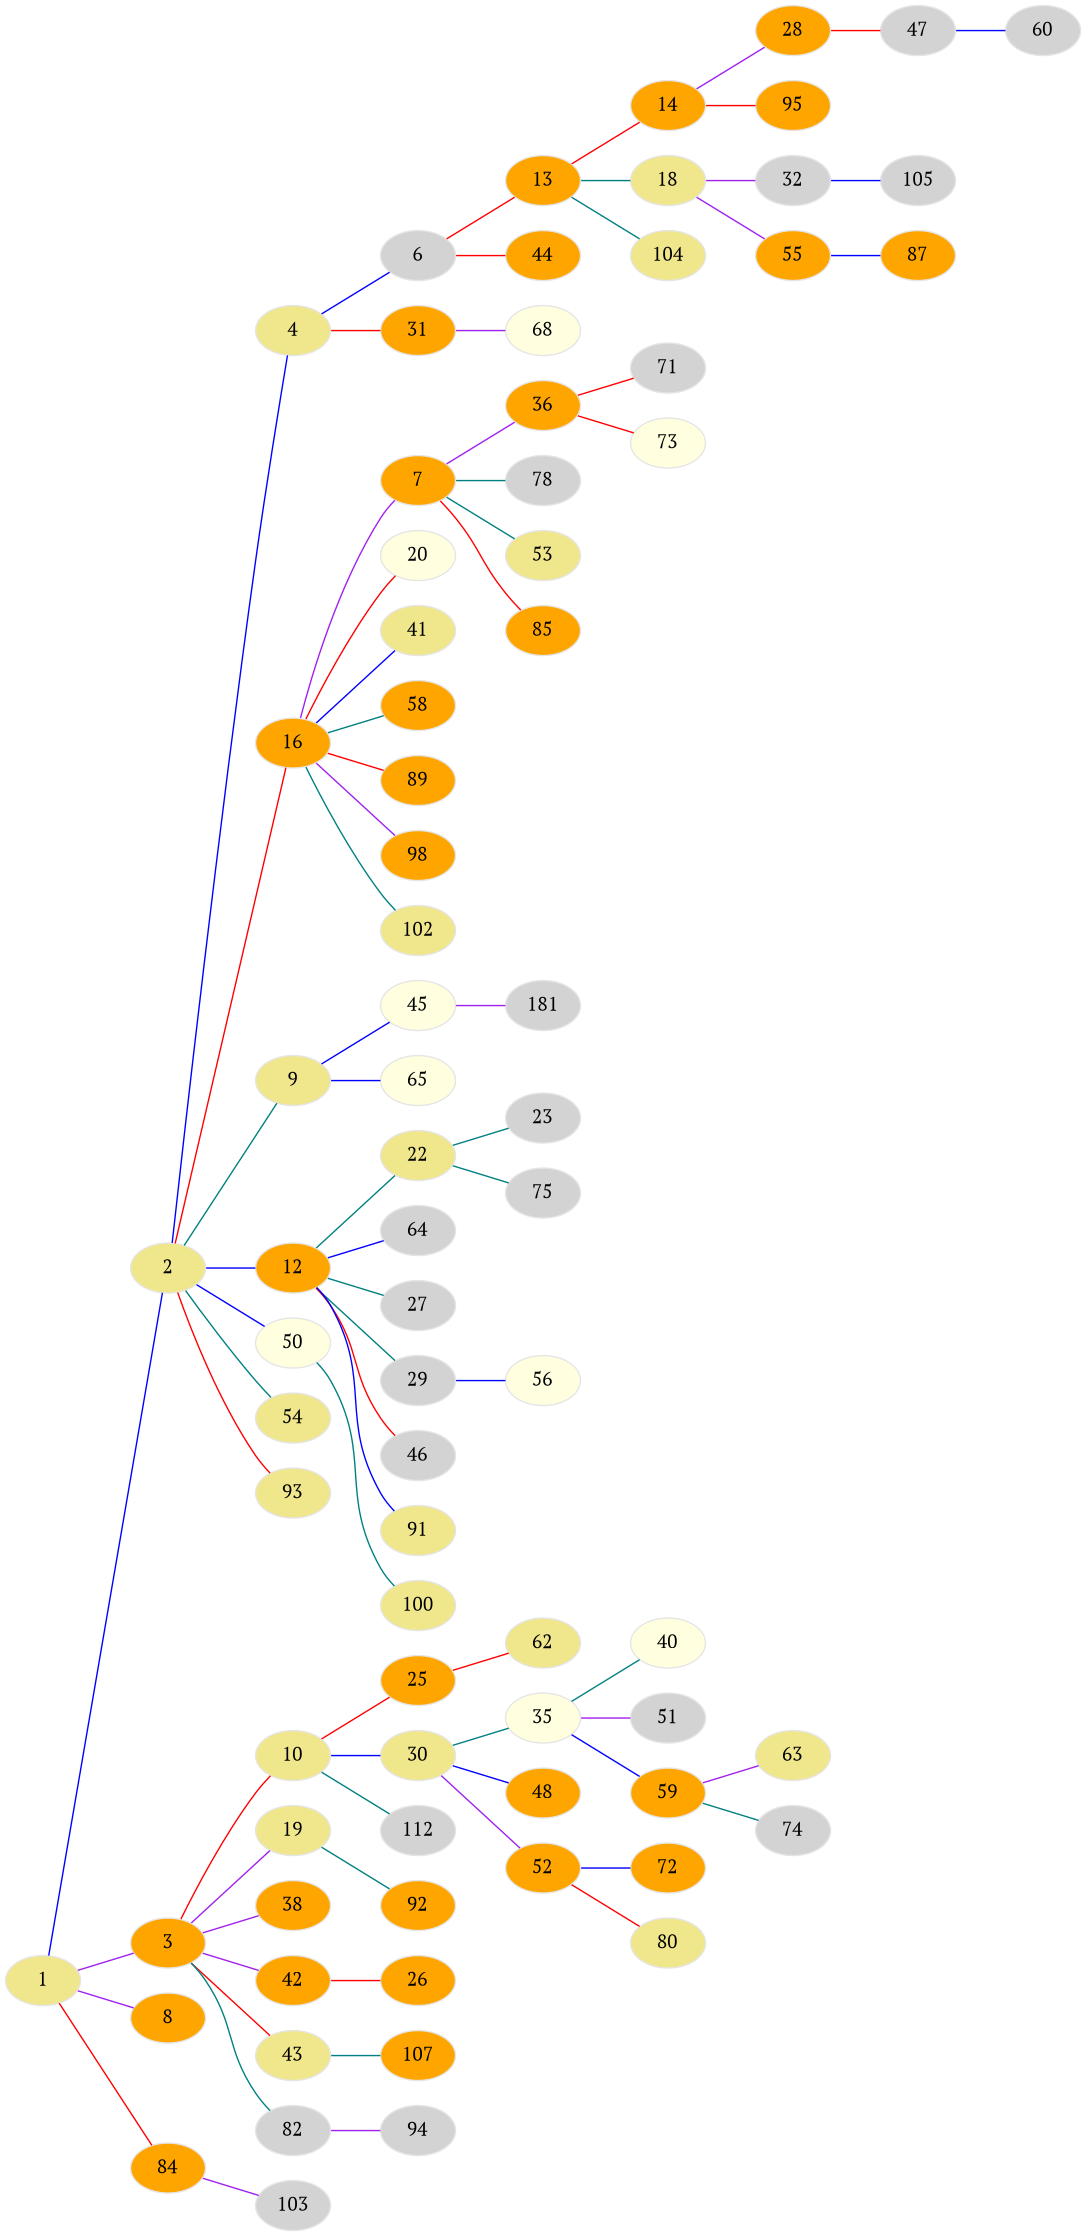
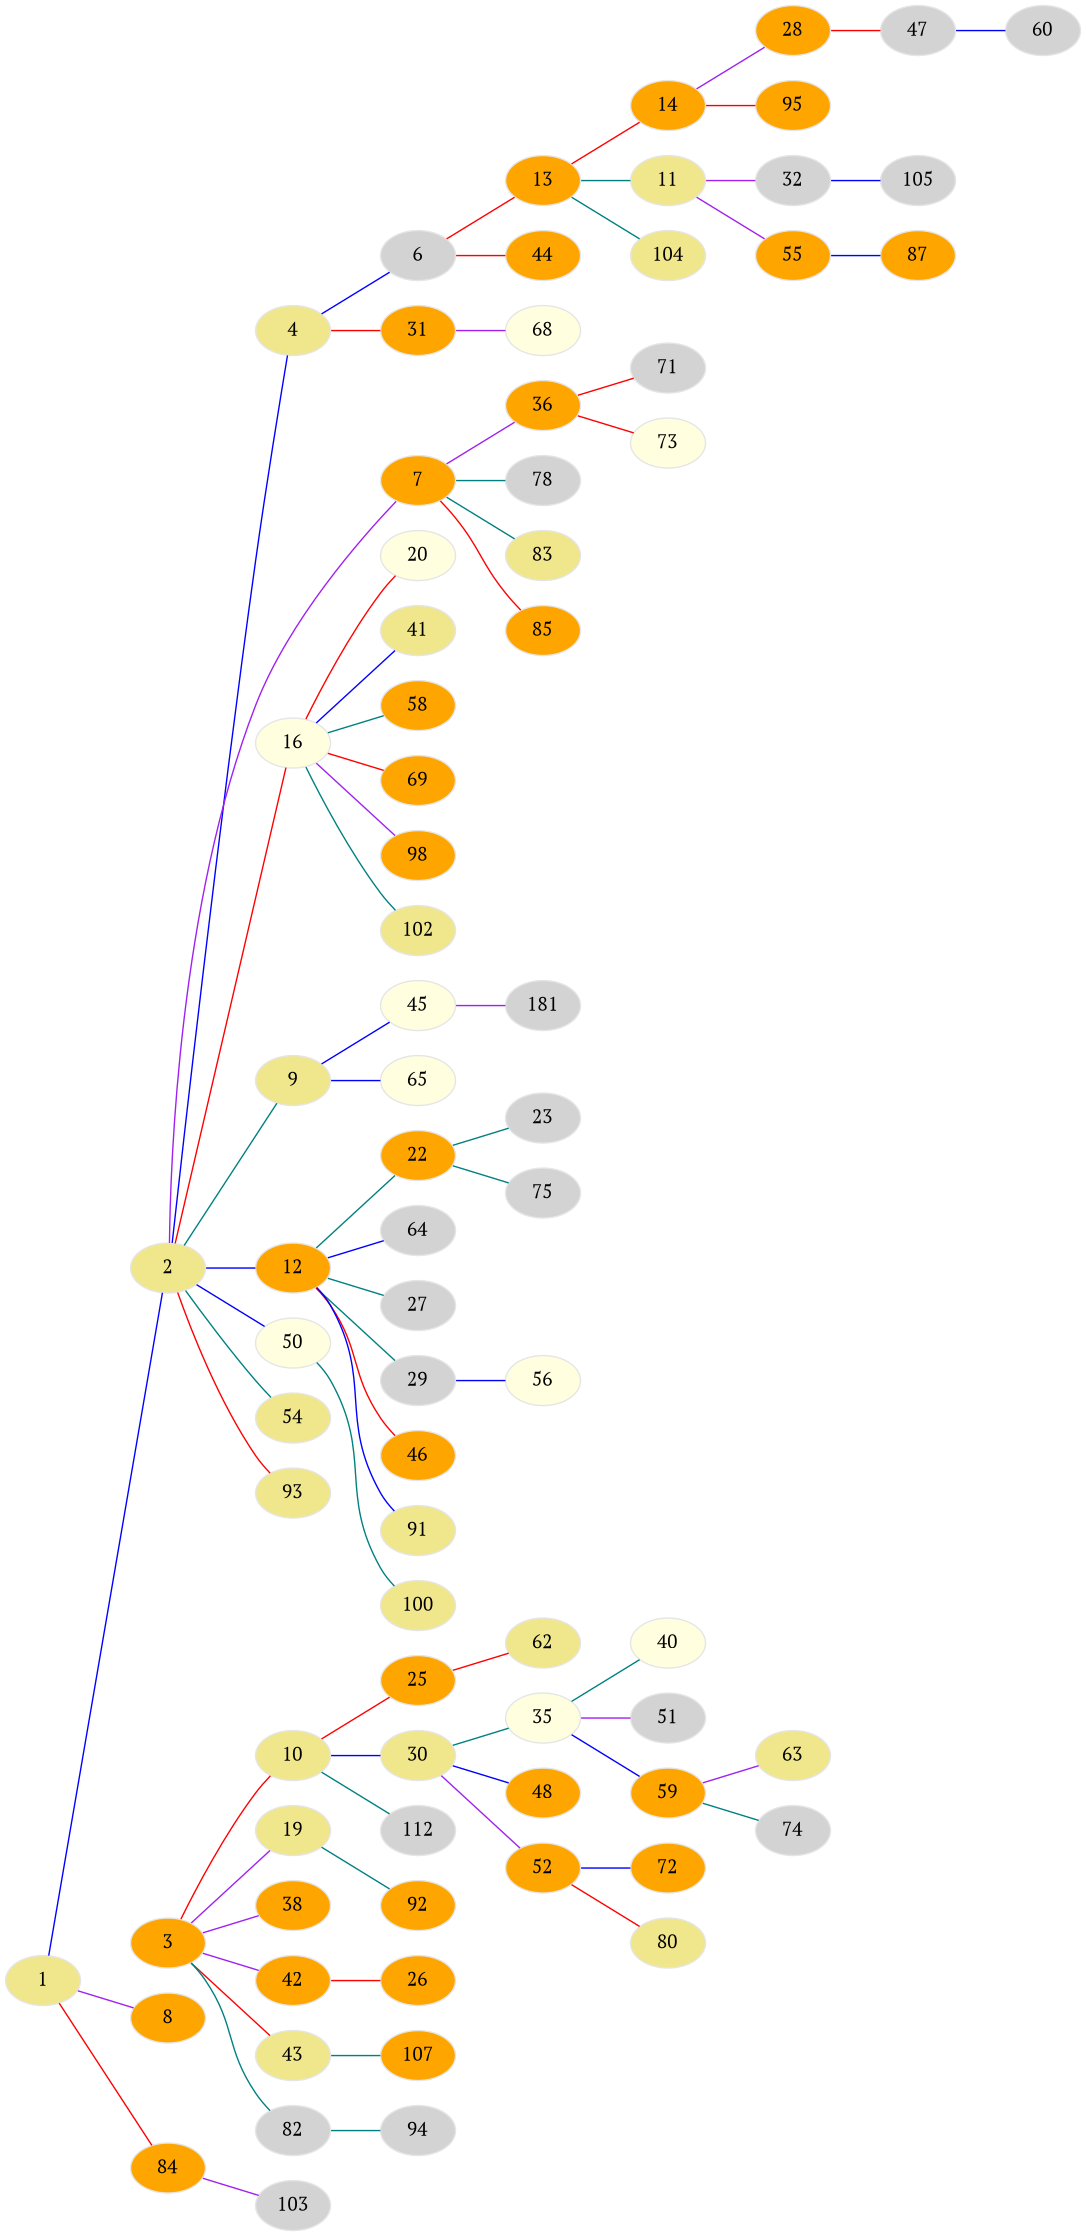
(668, 181) -> (668, 181)
(543, 556) -> (543, 556)
(338, 604) -> (201, 907)
(293, 743) -> (293, 743)
(418, 781) -> (418, 781)
(418, 1156) -> (418, 1156)
(418, 1456) -> (418, 1456)
(106, 1962) -> none
(356, 2131) -> (356, 2131)
